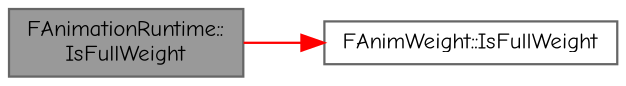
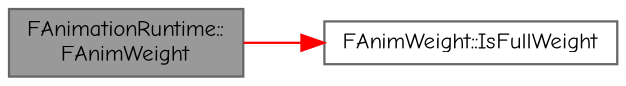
(126, 43) -> (126, 43)
